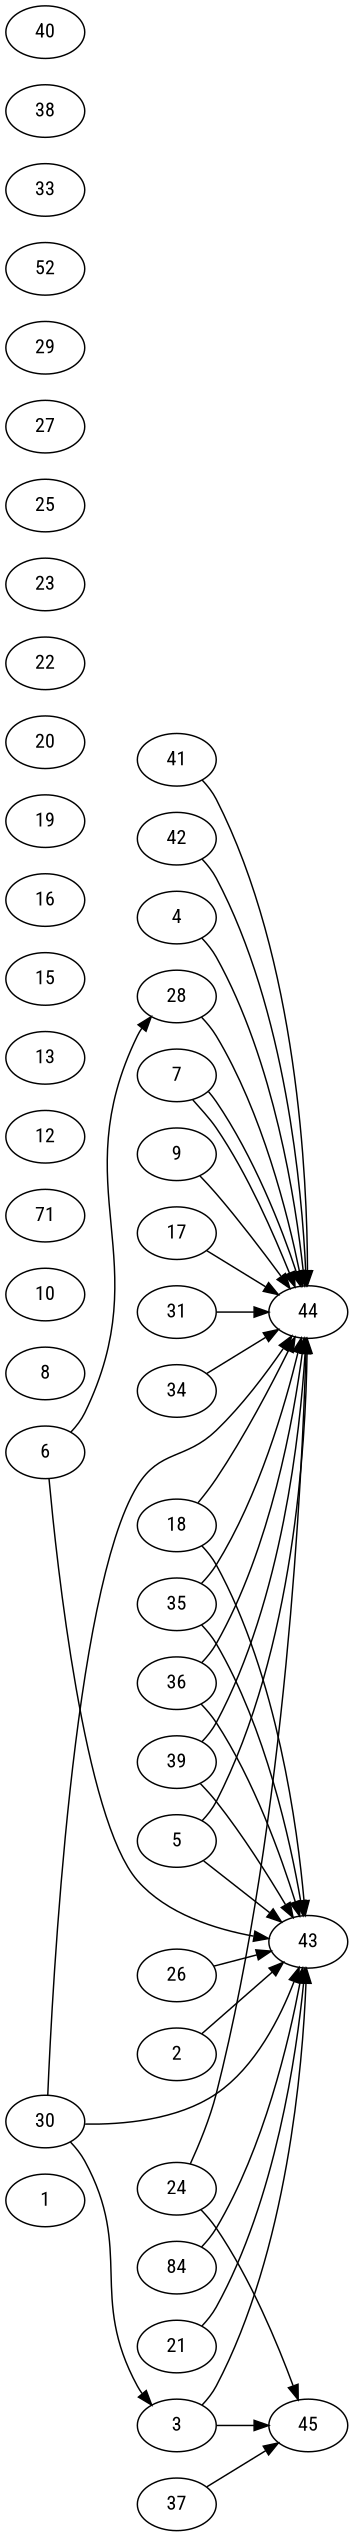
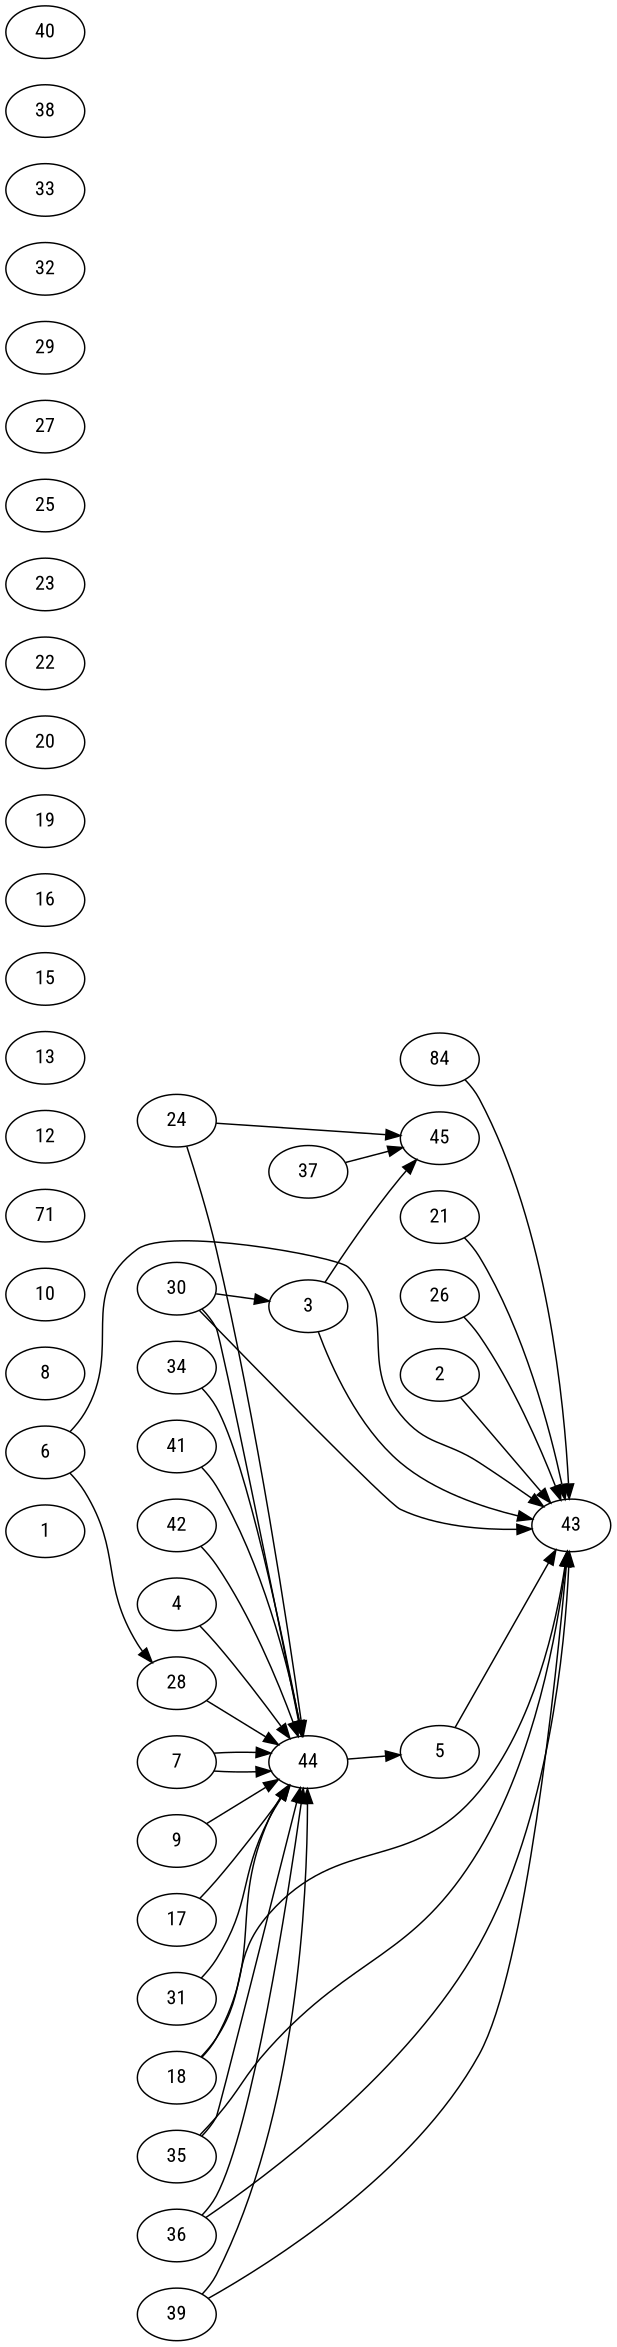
(45, 269) -> (45, 269)
(283, 1594) -> (366, 1758)
